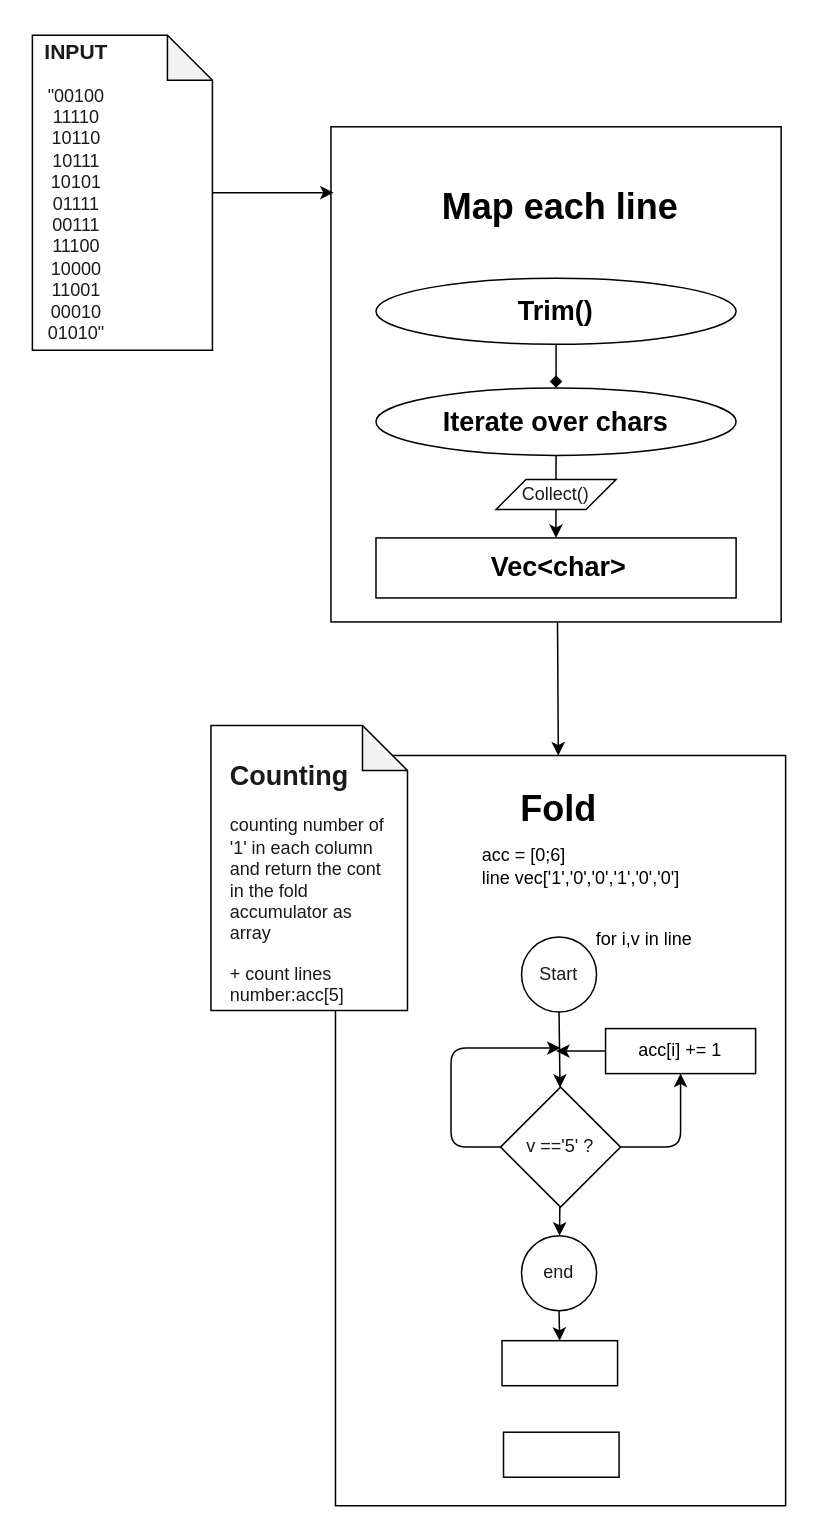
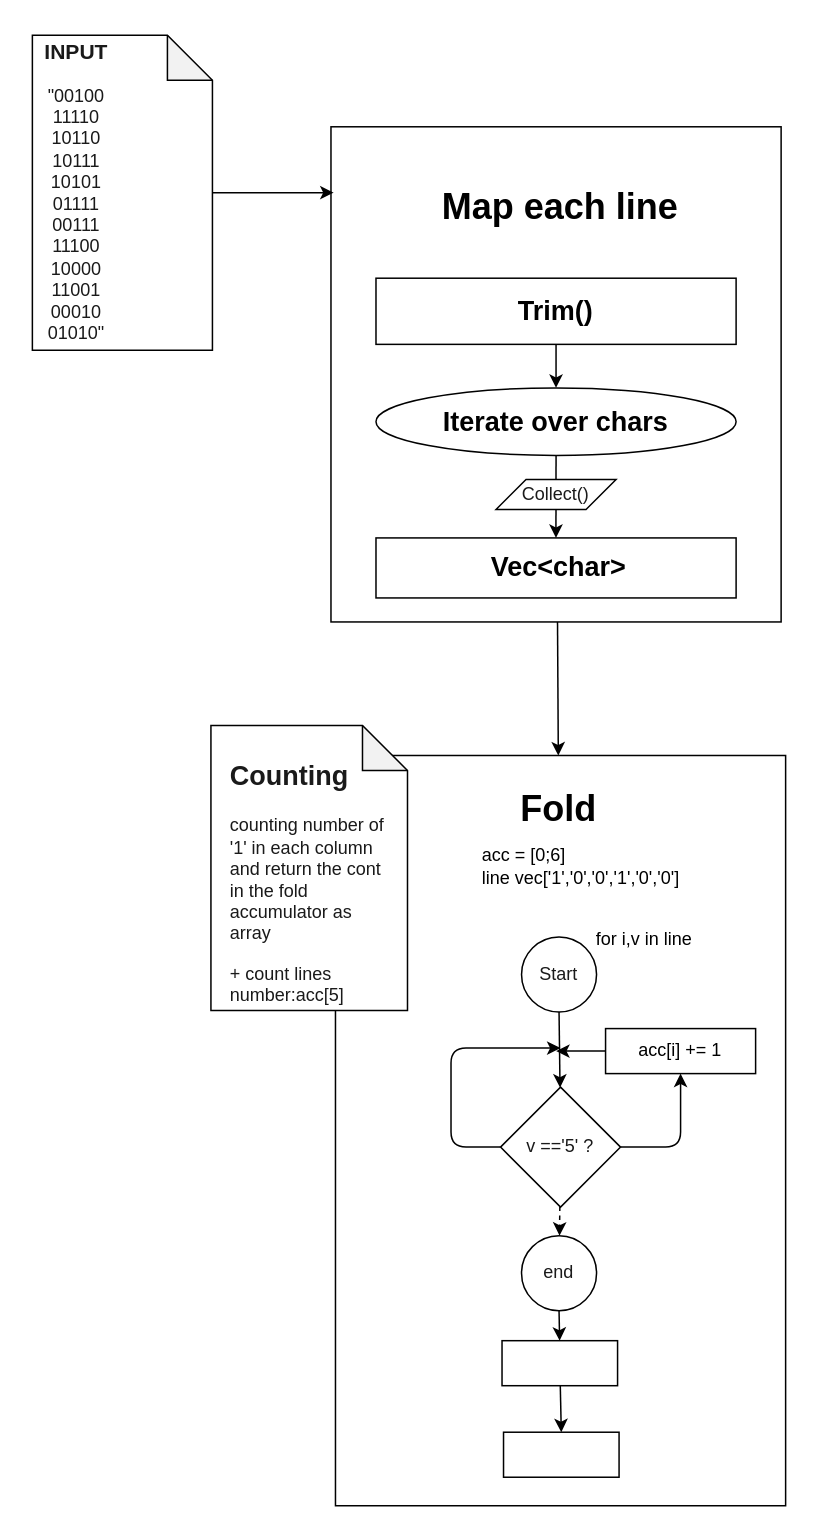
(556, 311) -> (556, 311)
(556, 375) -> (556, 376)
(559, 1216) -> (559, 1216)
none -> (560, 1404)
